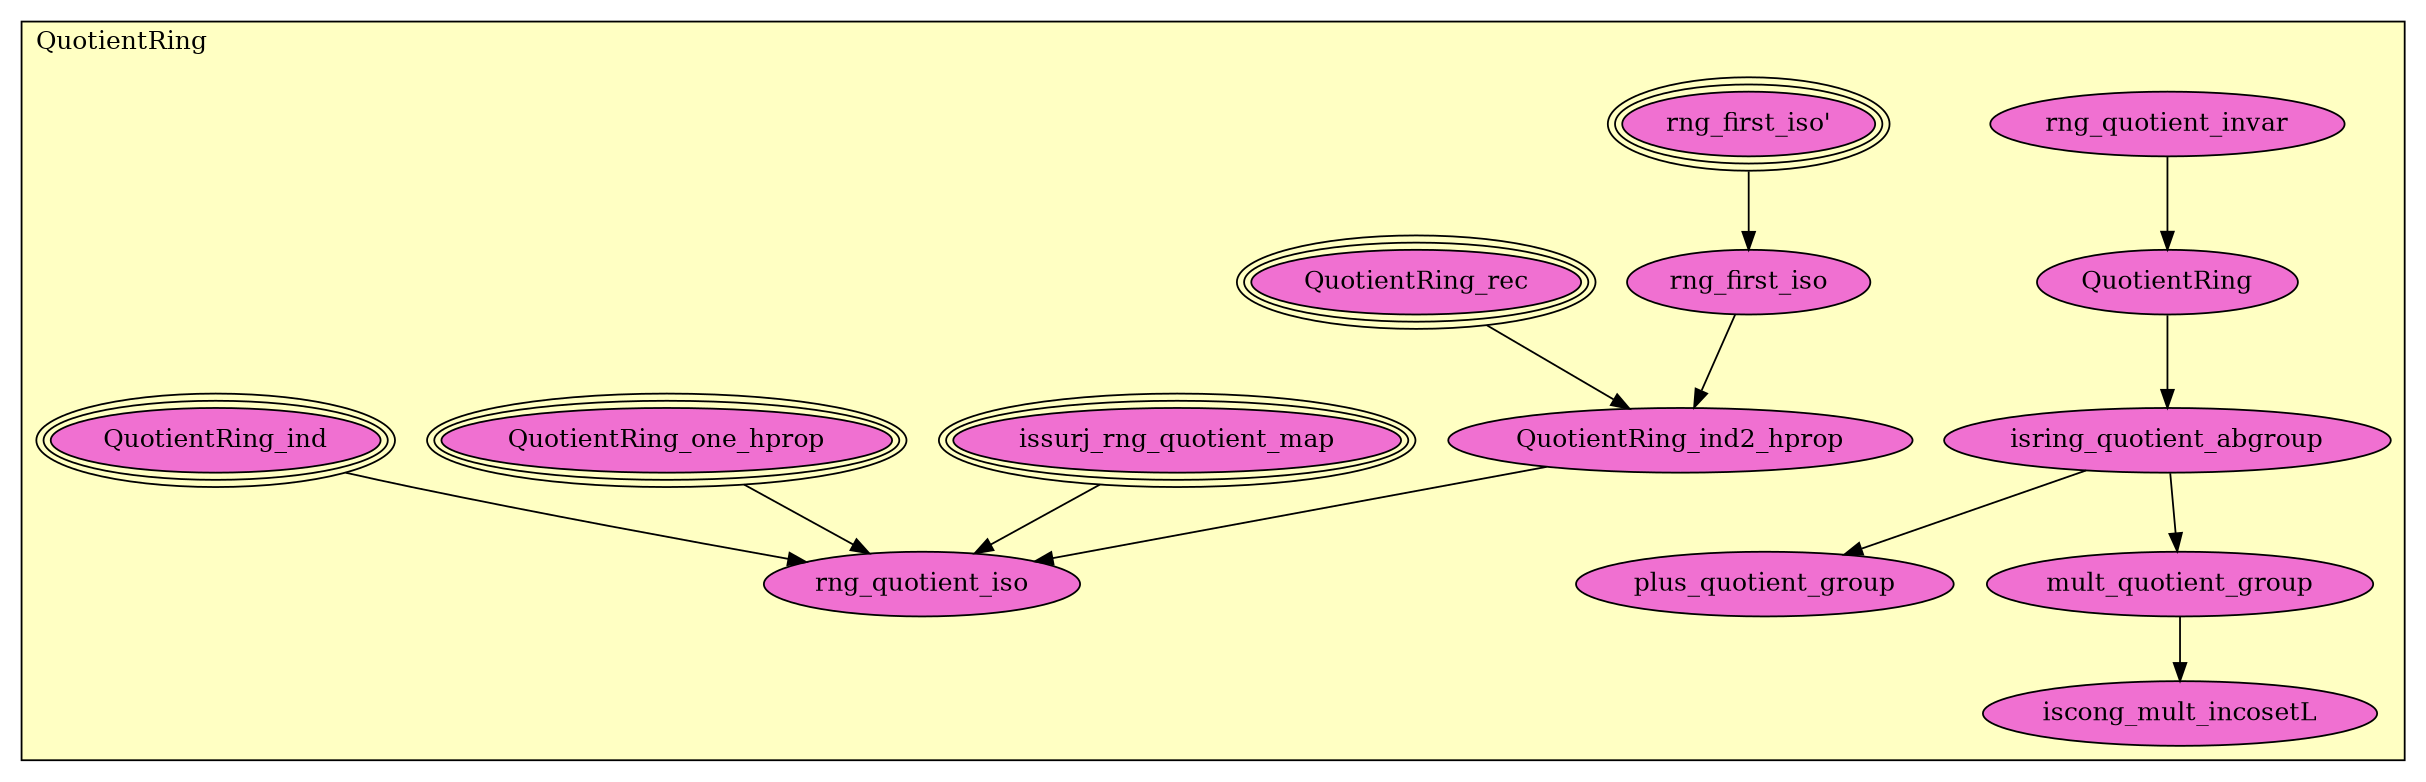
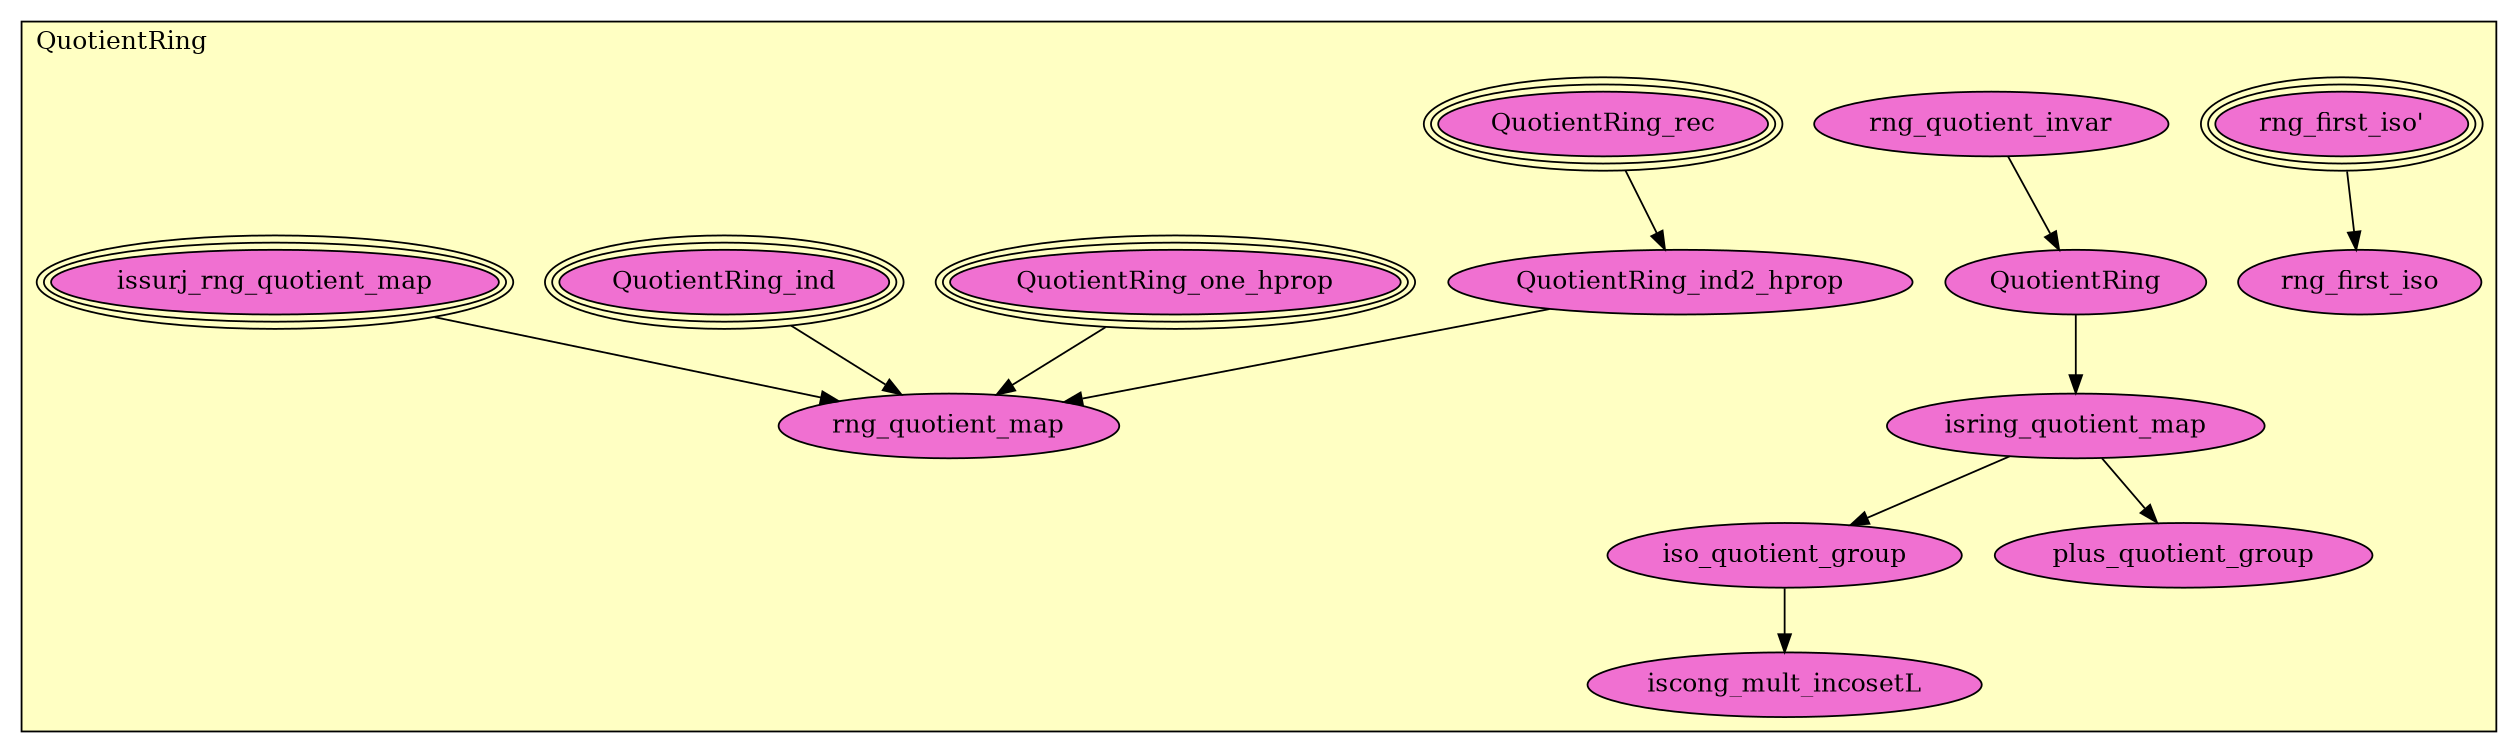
(1718, 352) -> none
(2167, 440) -> (2076, 426)
(922, 584) -> (949, 426)
(2180, 584) -> (1785, 555)
